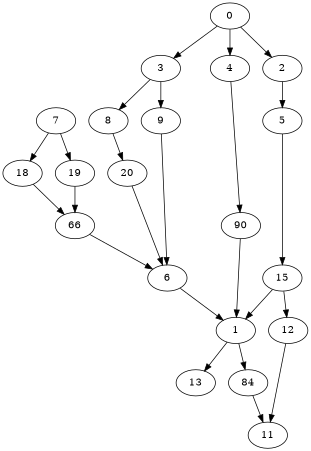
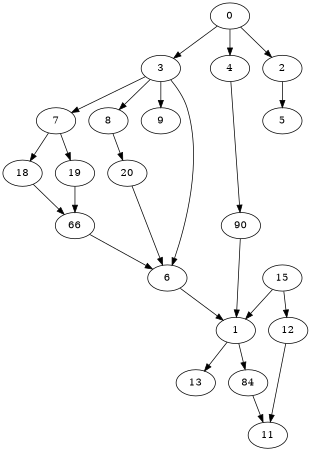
none -> (112, 93)
(164, 196) -> (193, 168)
(282, 196) -> none
